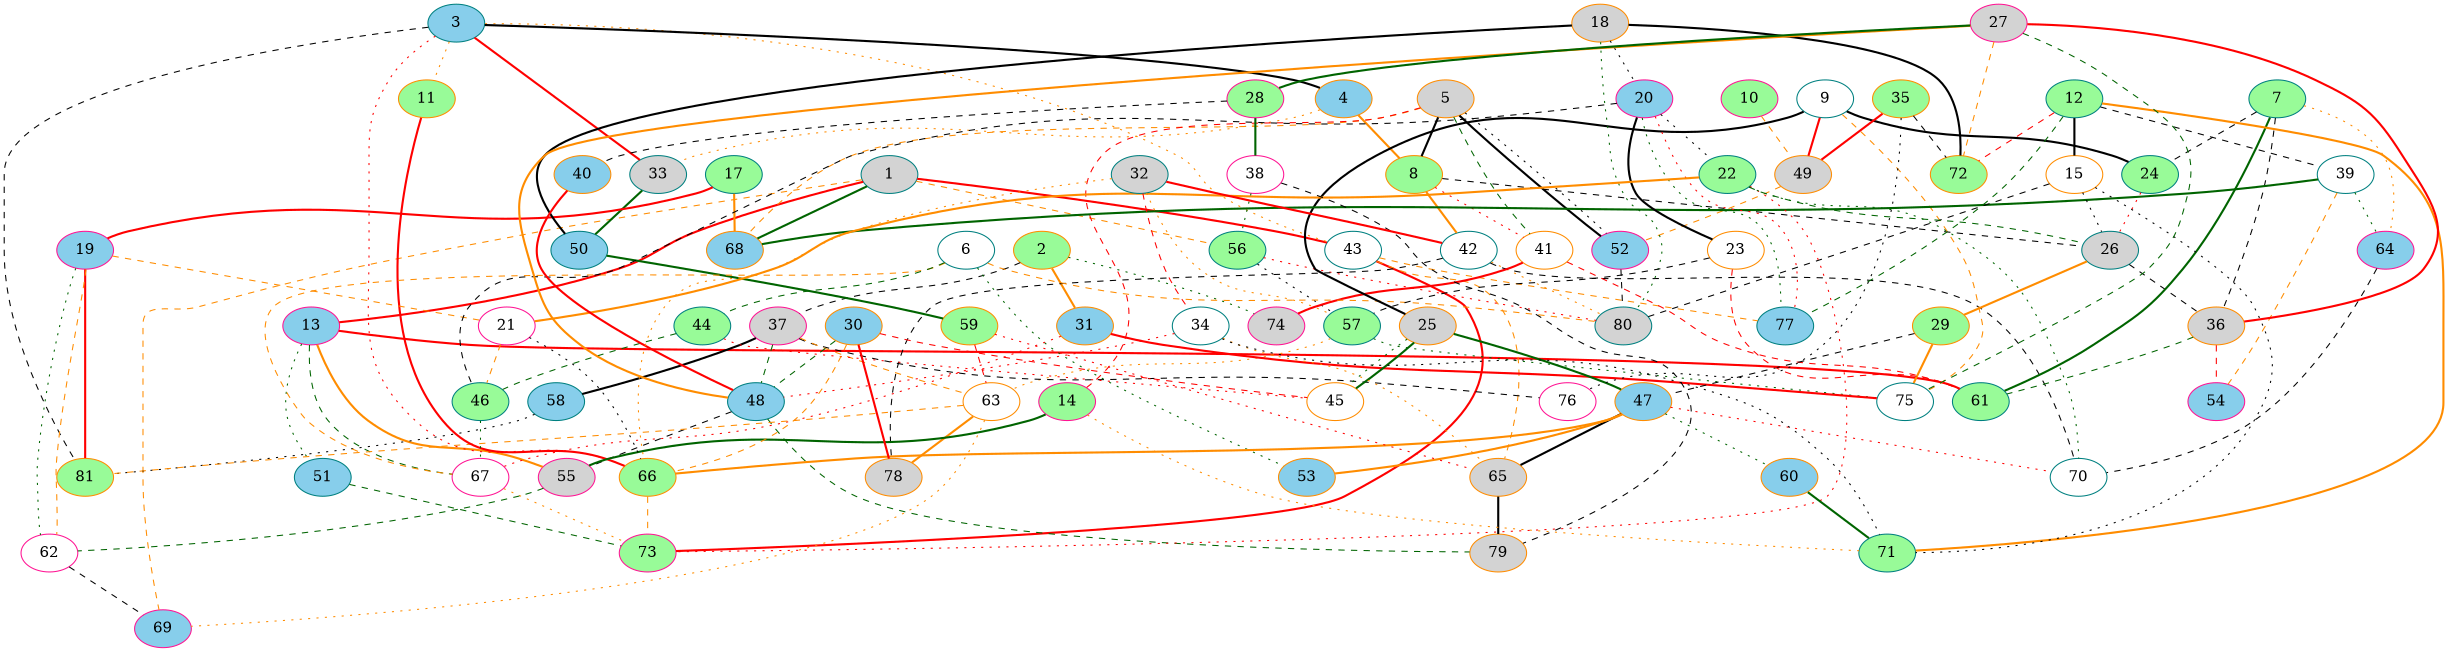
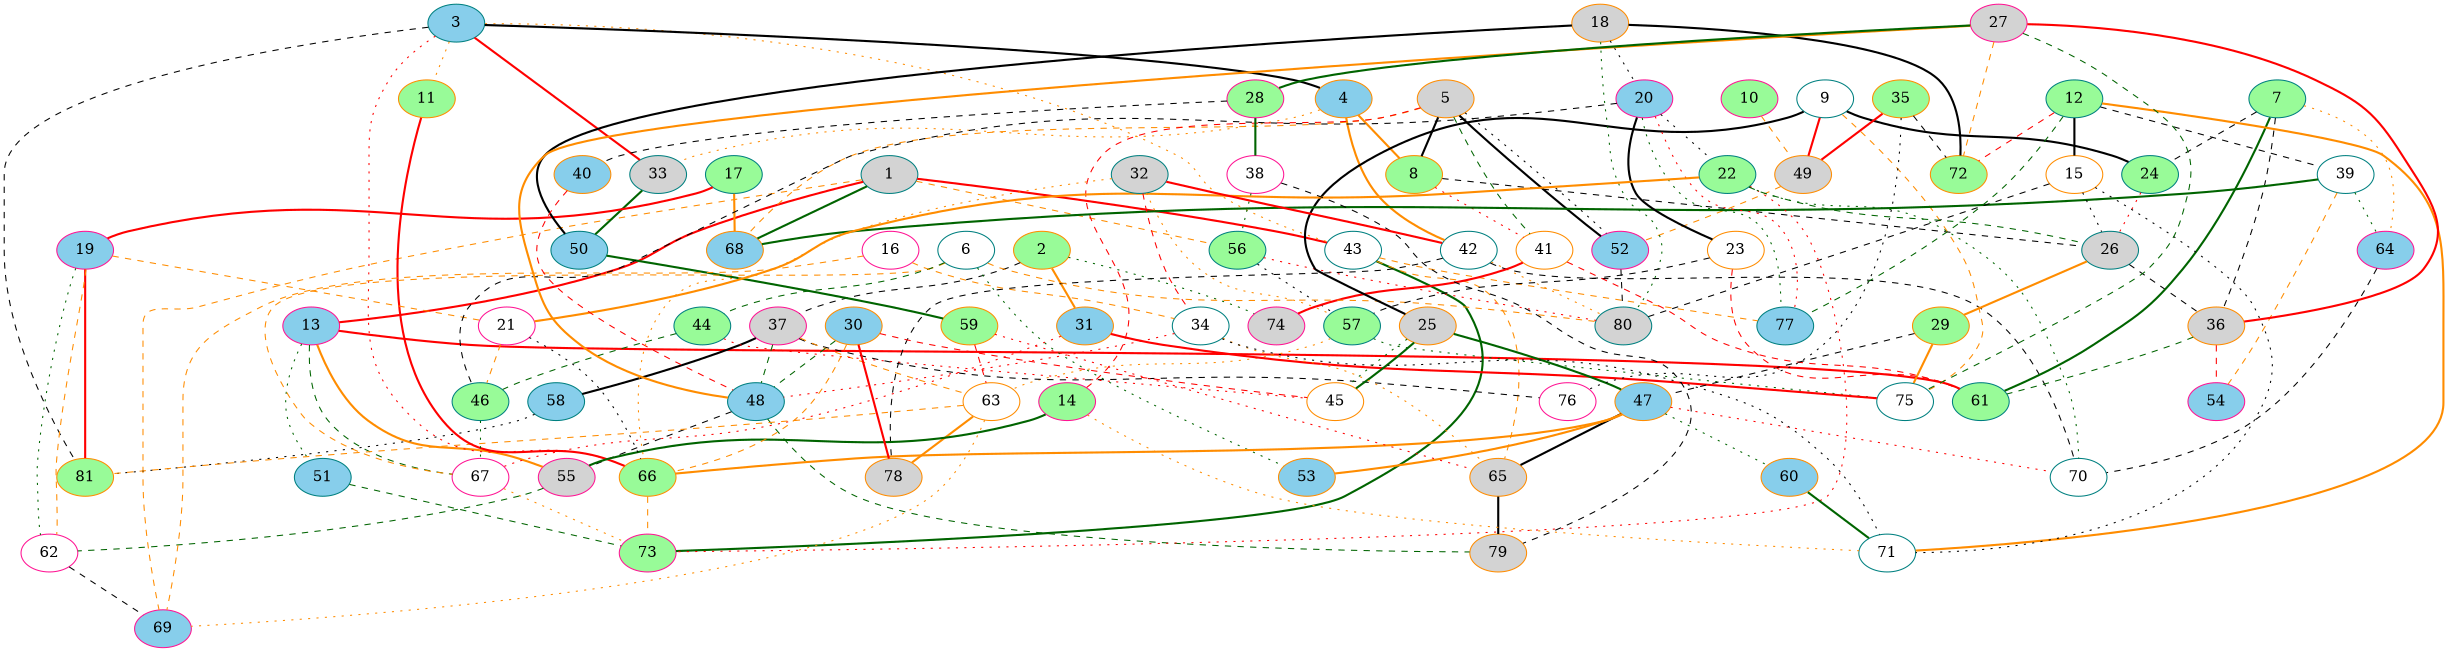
(1443, 214) -> (1372, 187)
none -> (891, 250)
(601, 319) -> (601, 319)
(1191, 522) -> (1191, 522)
(1887, 553) -> (1887, 553)
